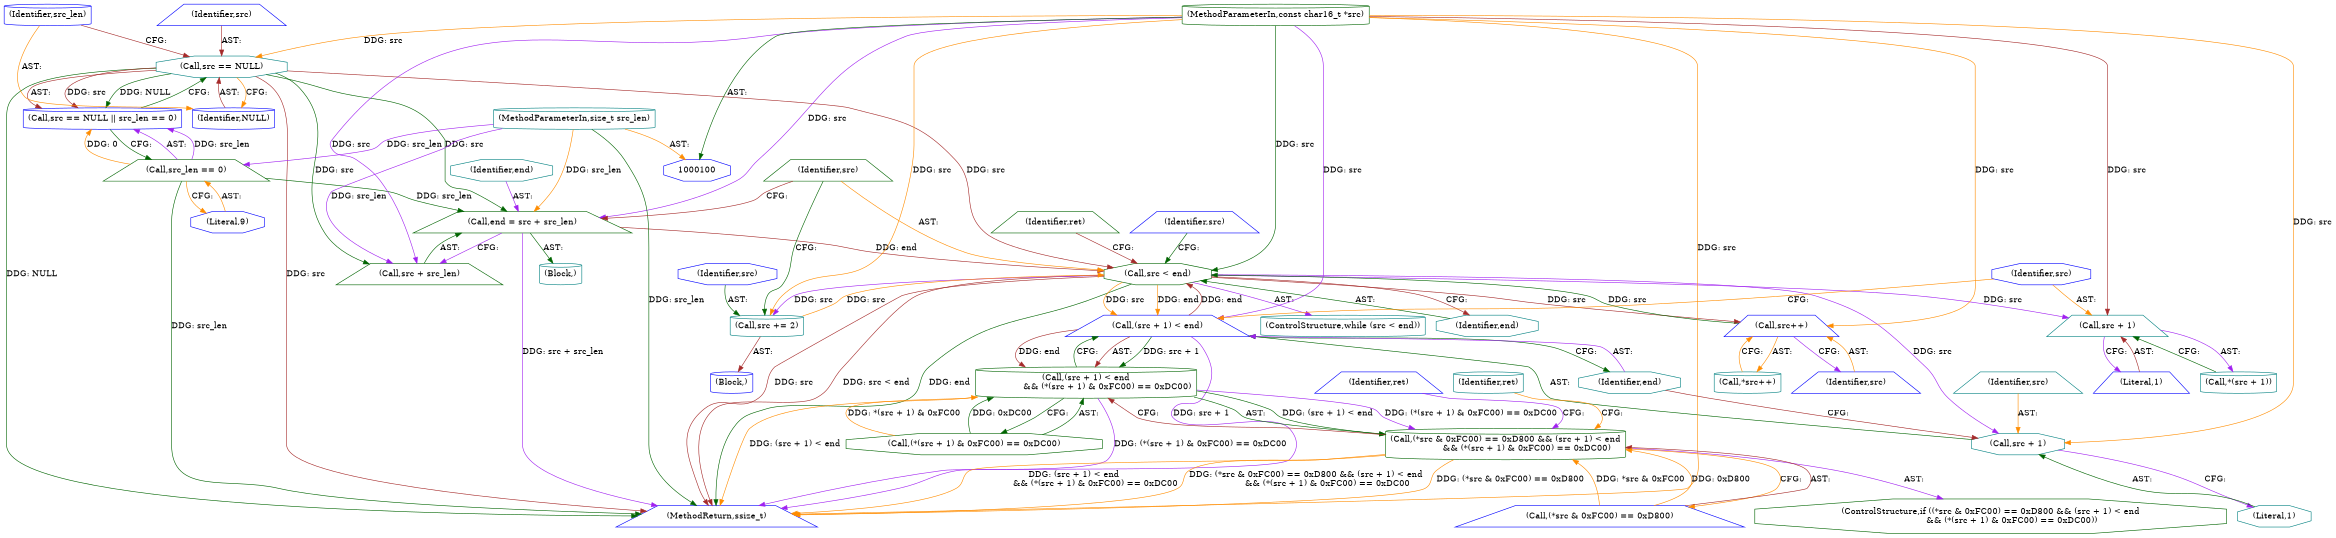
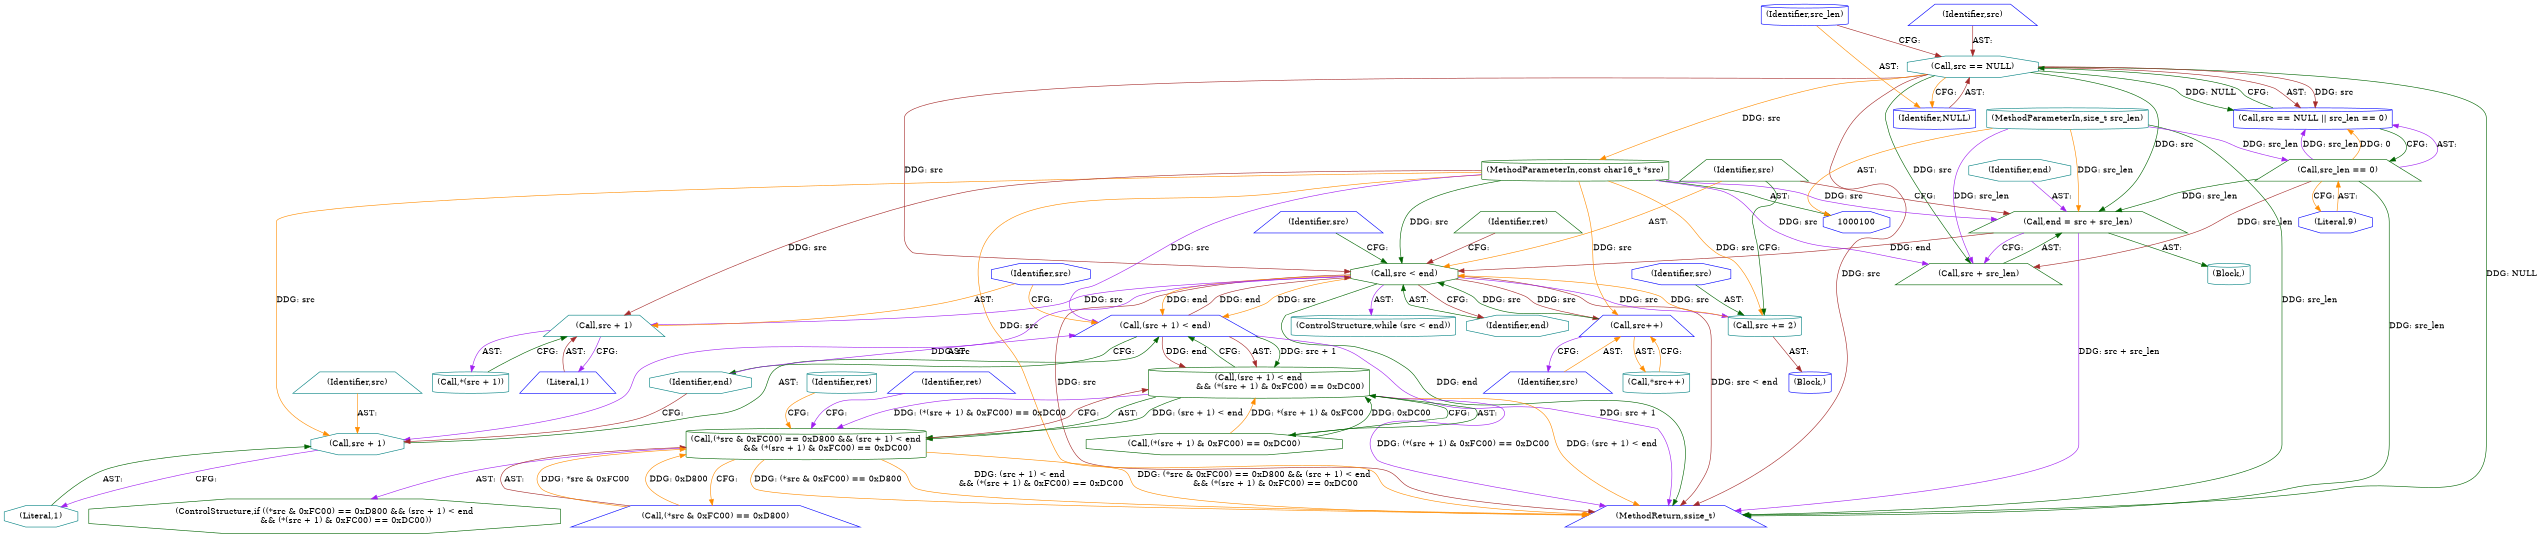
(721, 20) -> (1763, 102)
none -> (2180, 237)
